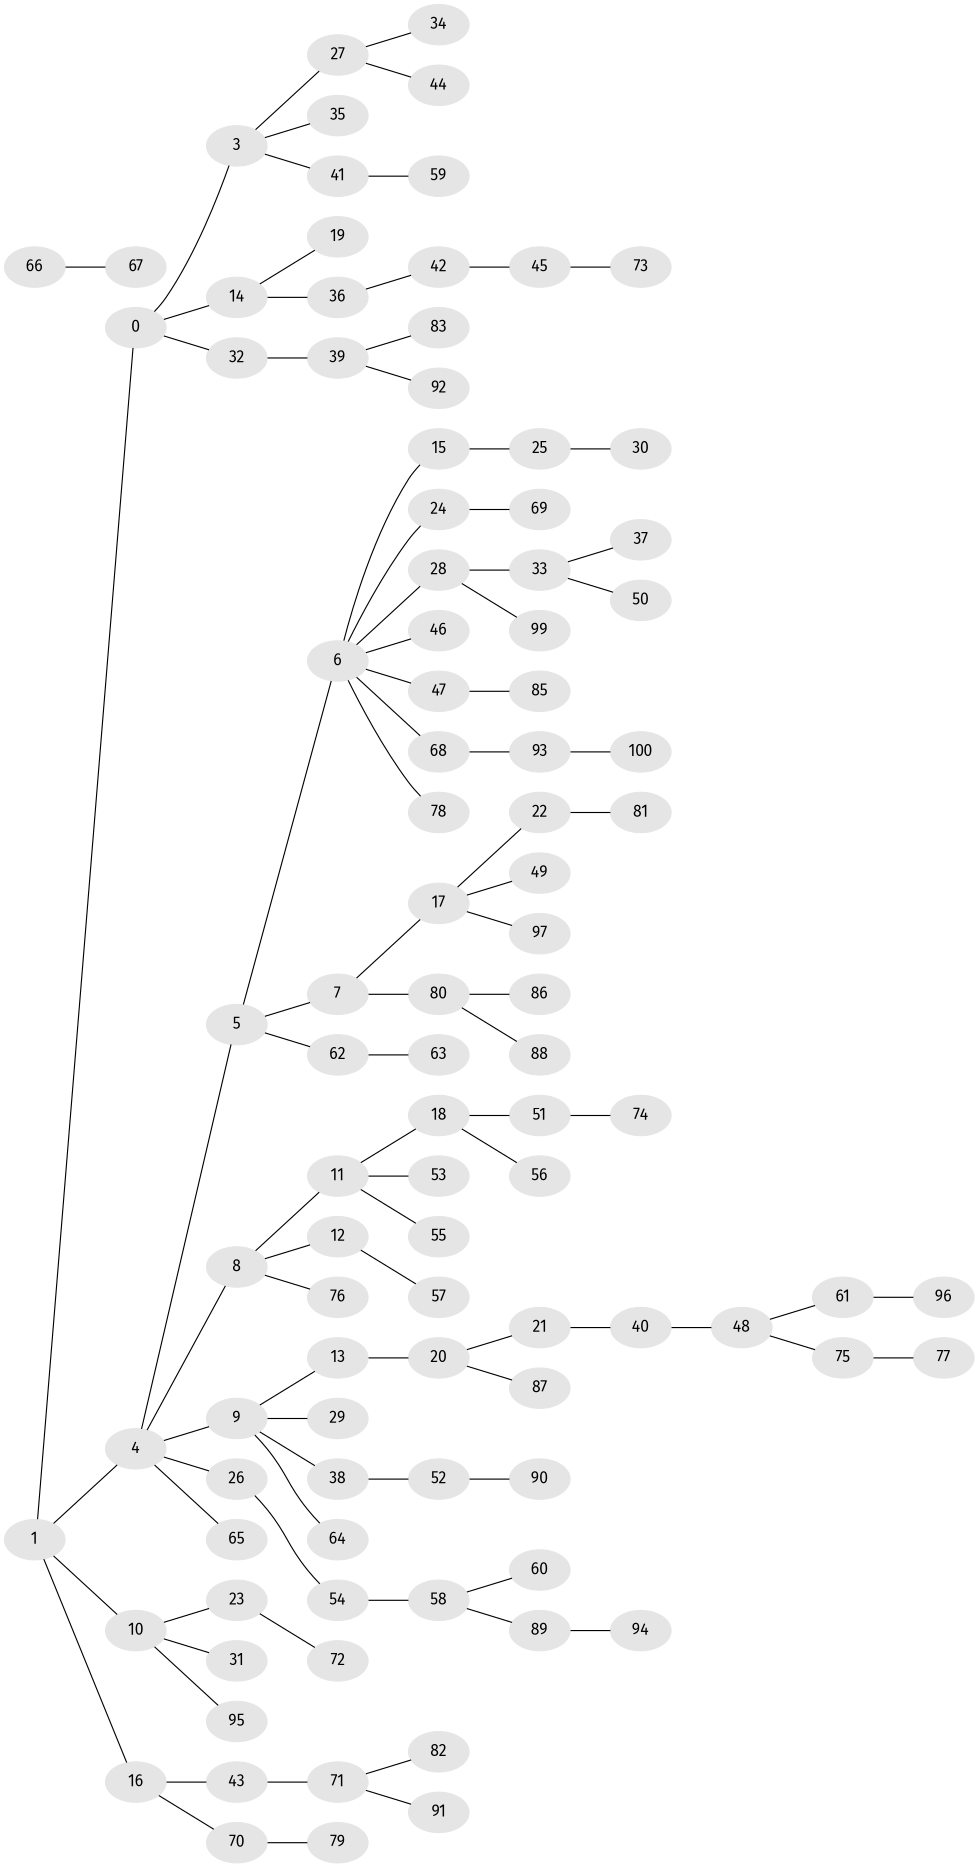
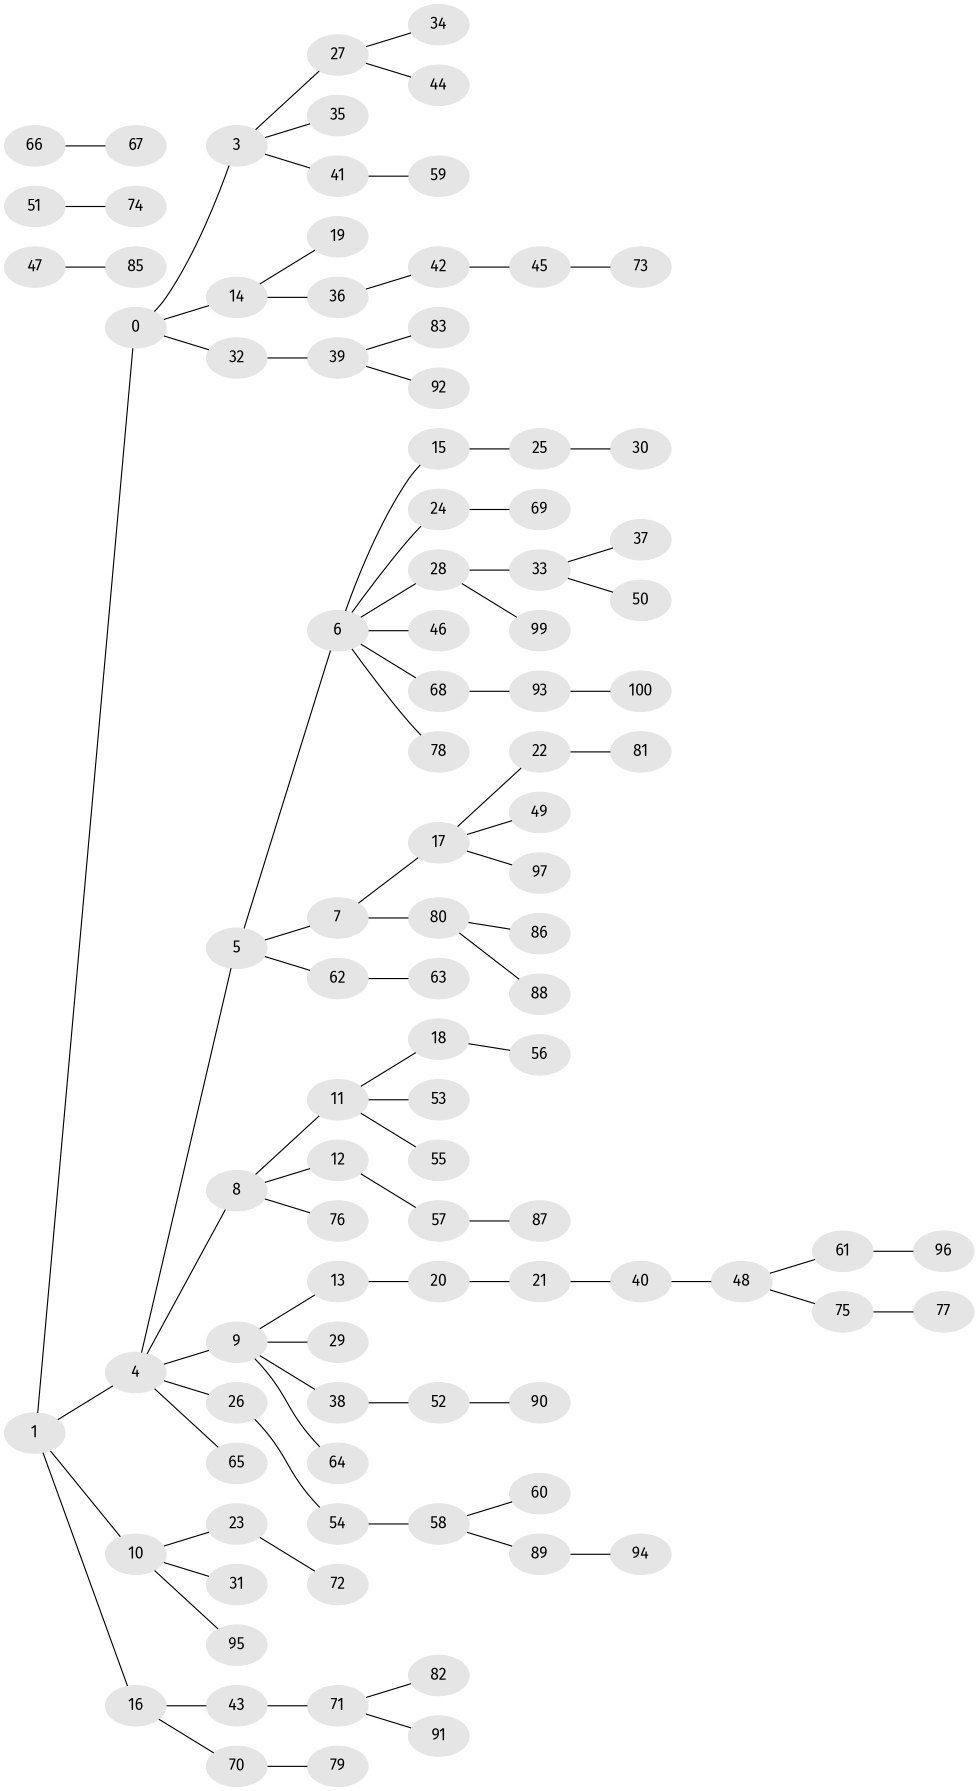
(388, 676) -> none
(489, 1115) -> none
(489, 1373) -> (489, 1221)
